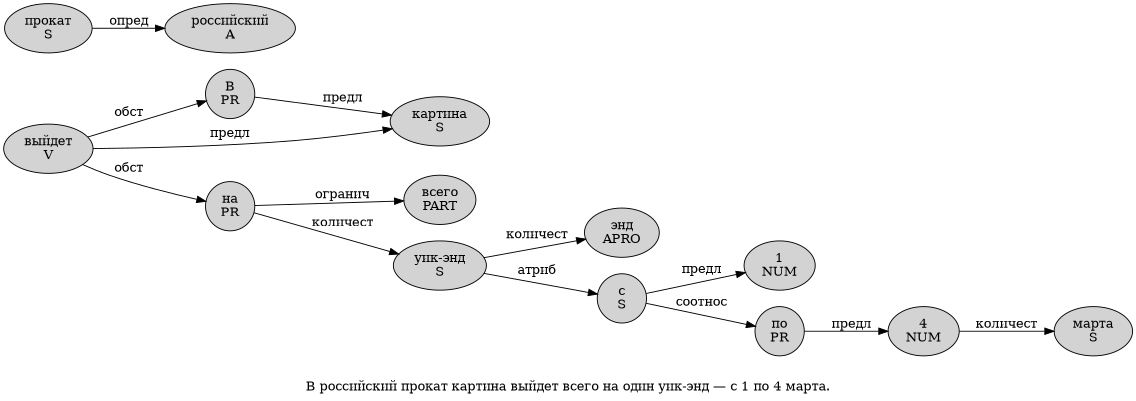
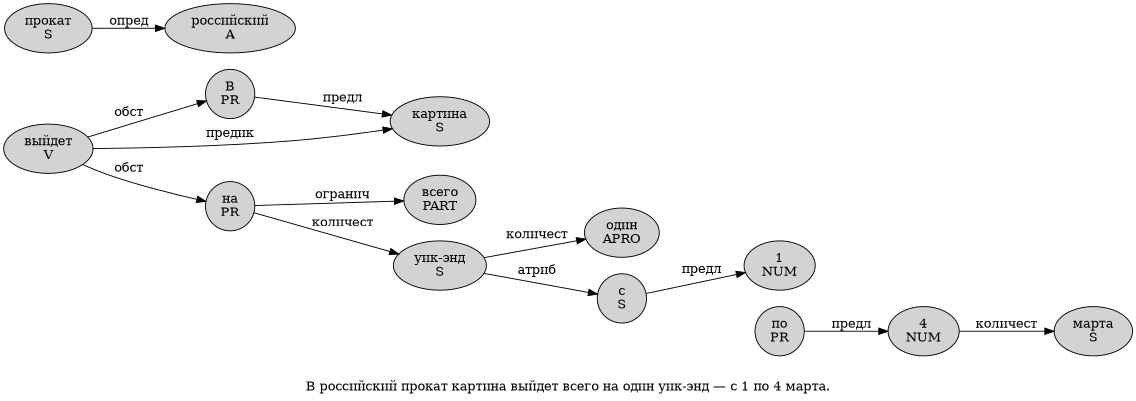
(230, 134) -> (230, 134)
(622, 233) -> (622, 233)
(696, 314) -> none
